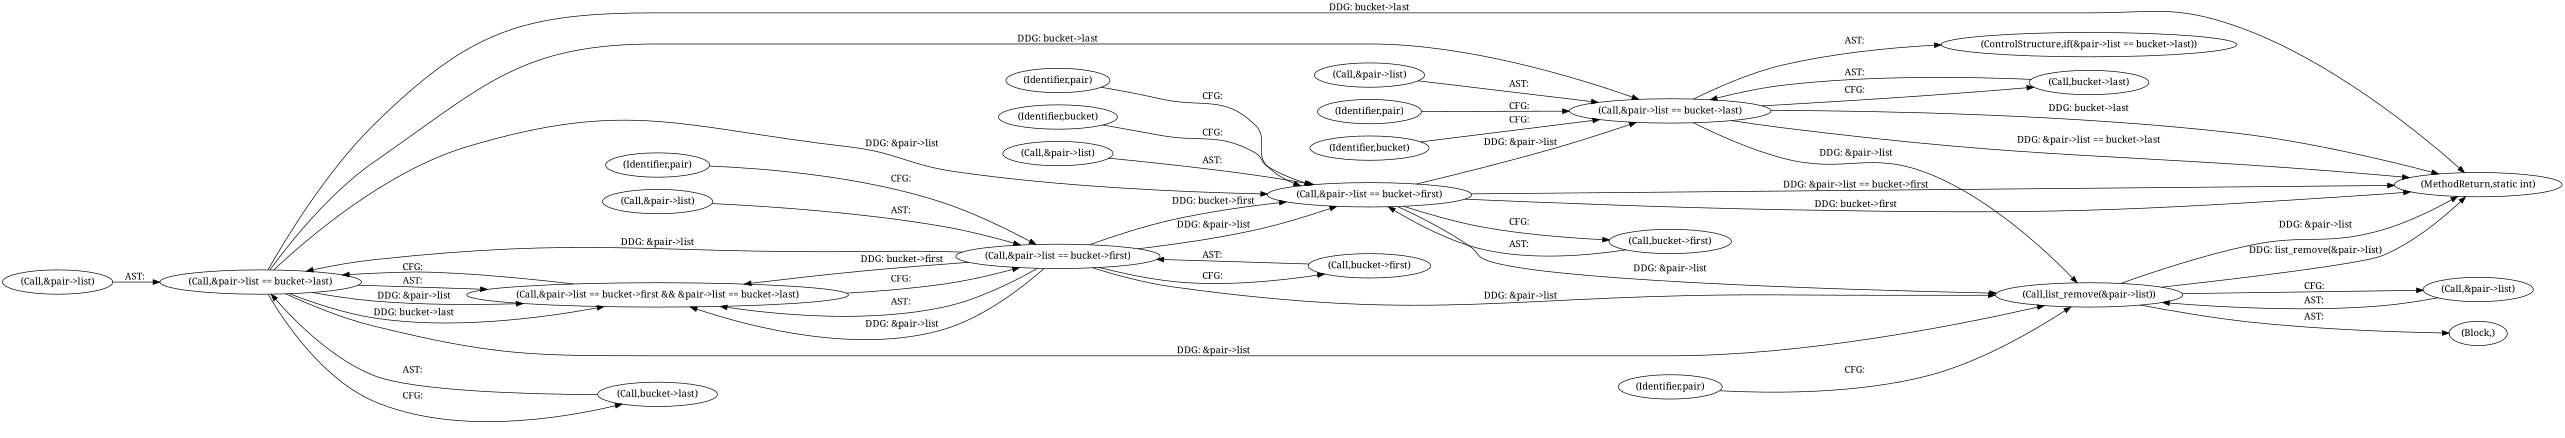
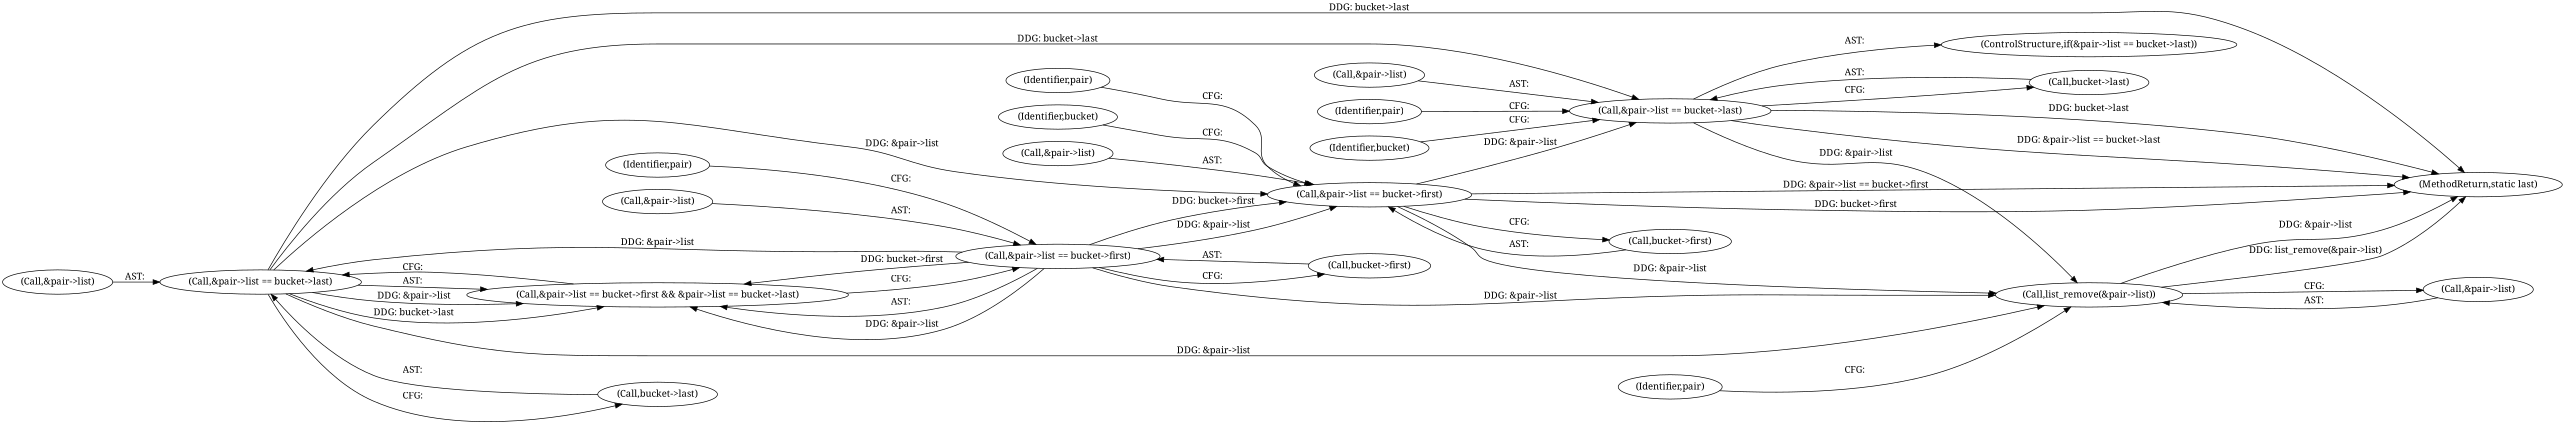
(2478, 185) -> (2478, 185)
(2478, 333) -> none
